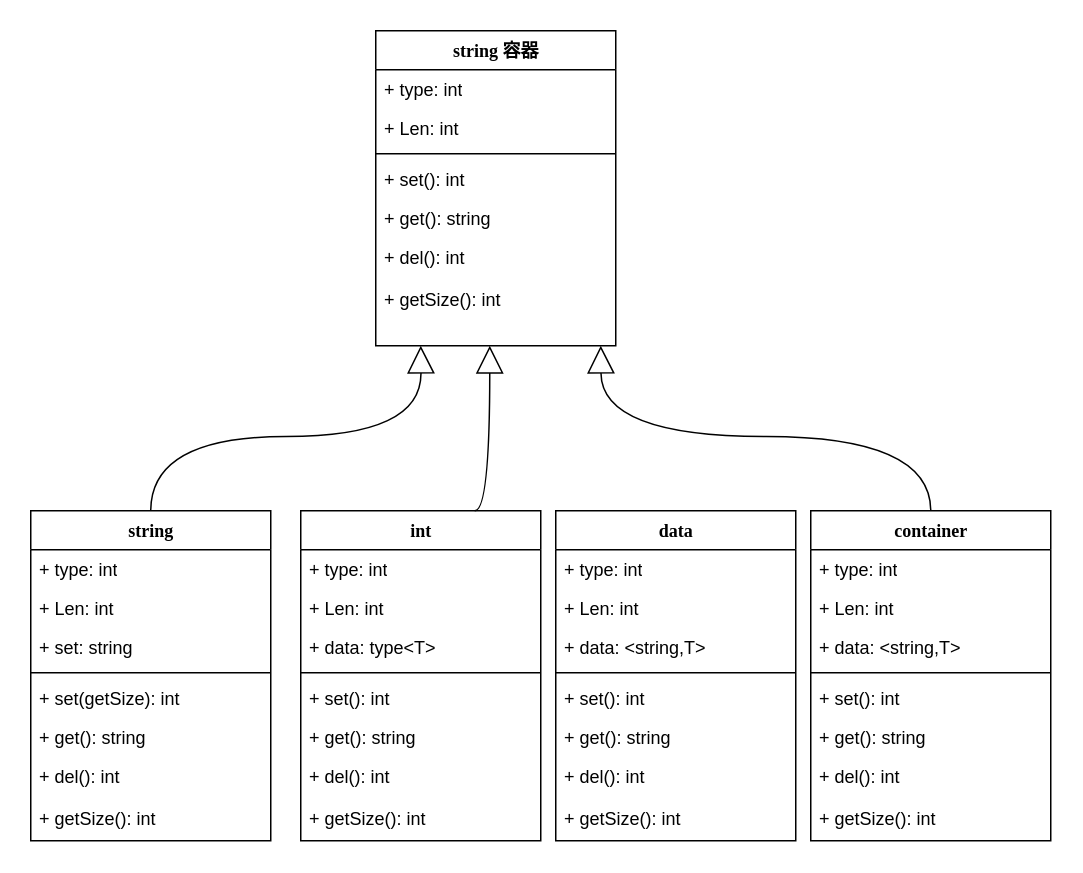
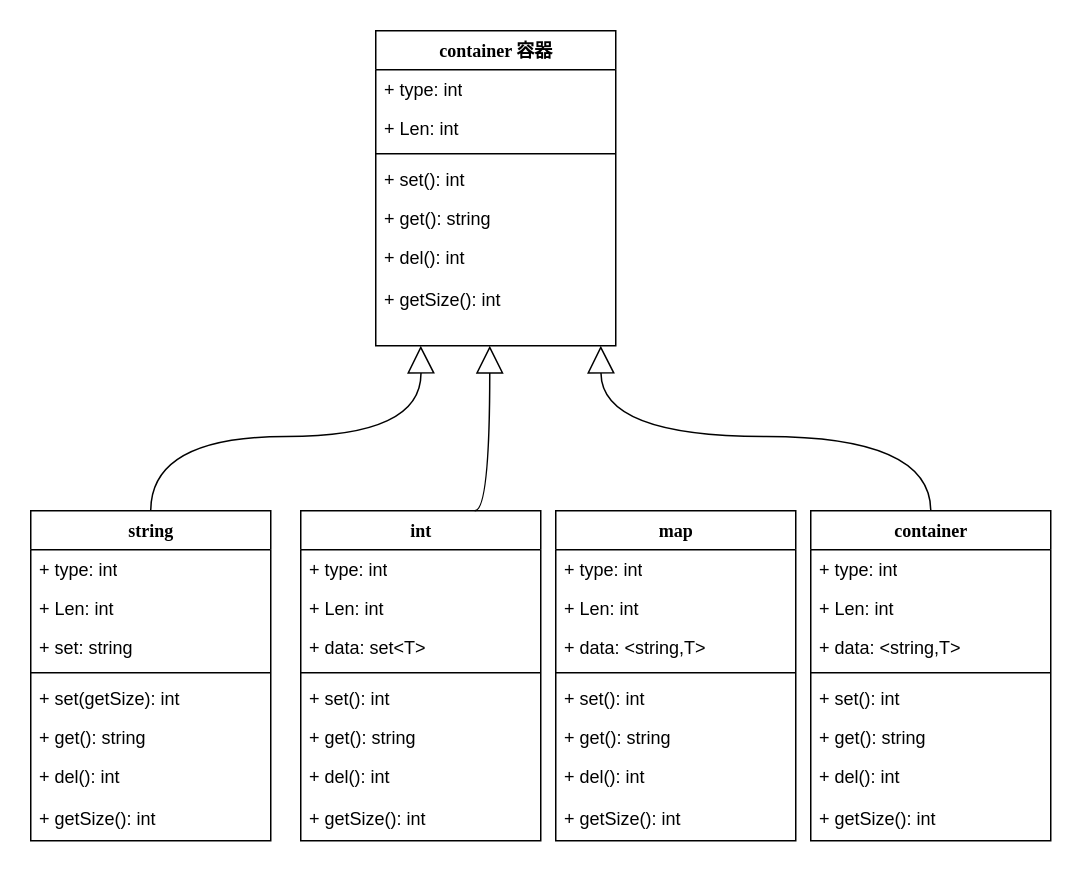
(497, 52) -> (497, 52)
(677, 532) -> (677, 532)
(378, 649) -> (373, 649)
